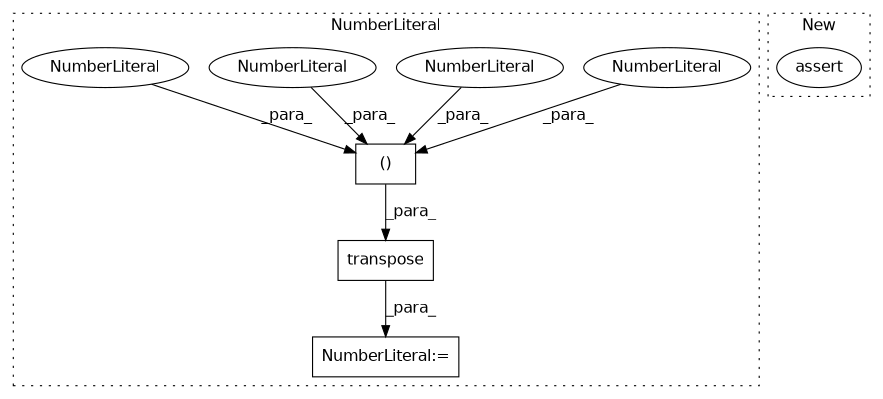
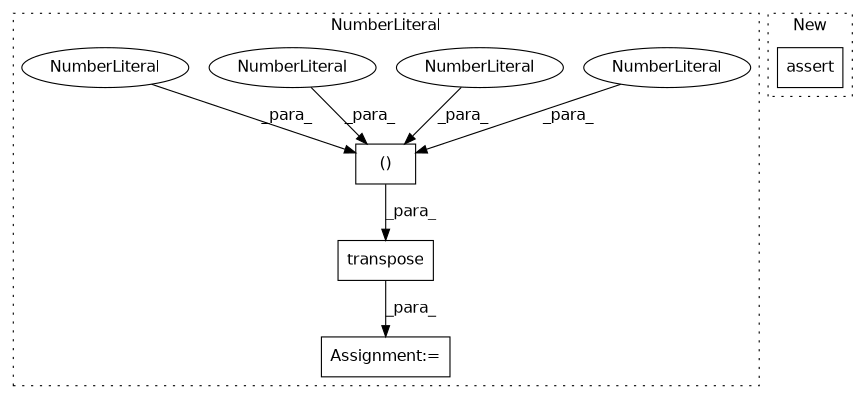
(819, 68) -> (810, 68)
(386, 357) -> (386, 357)
